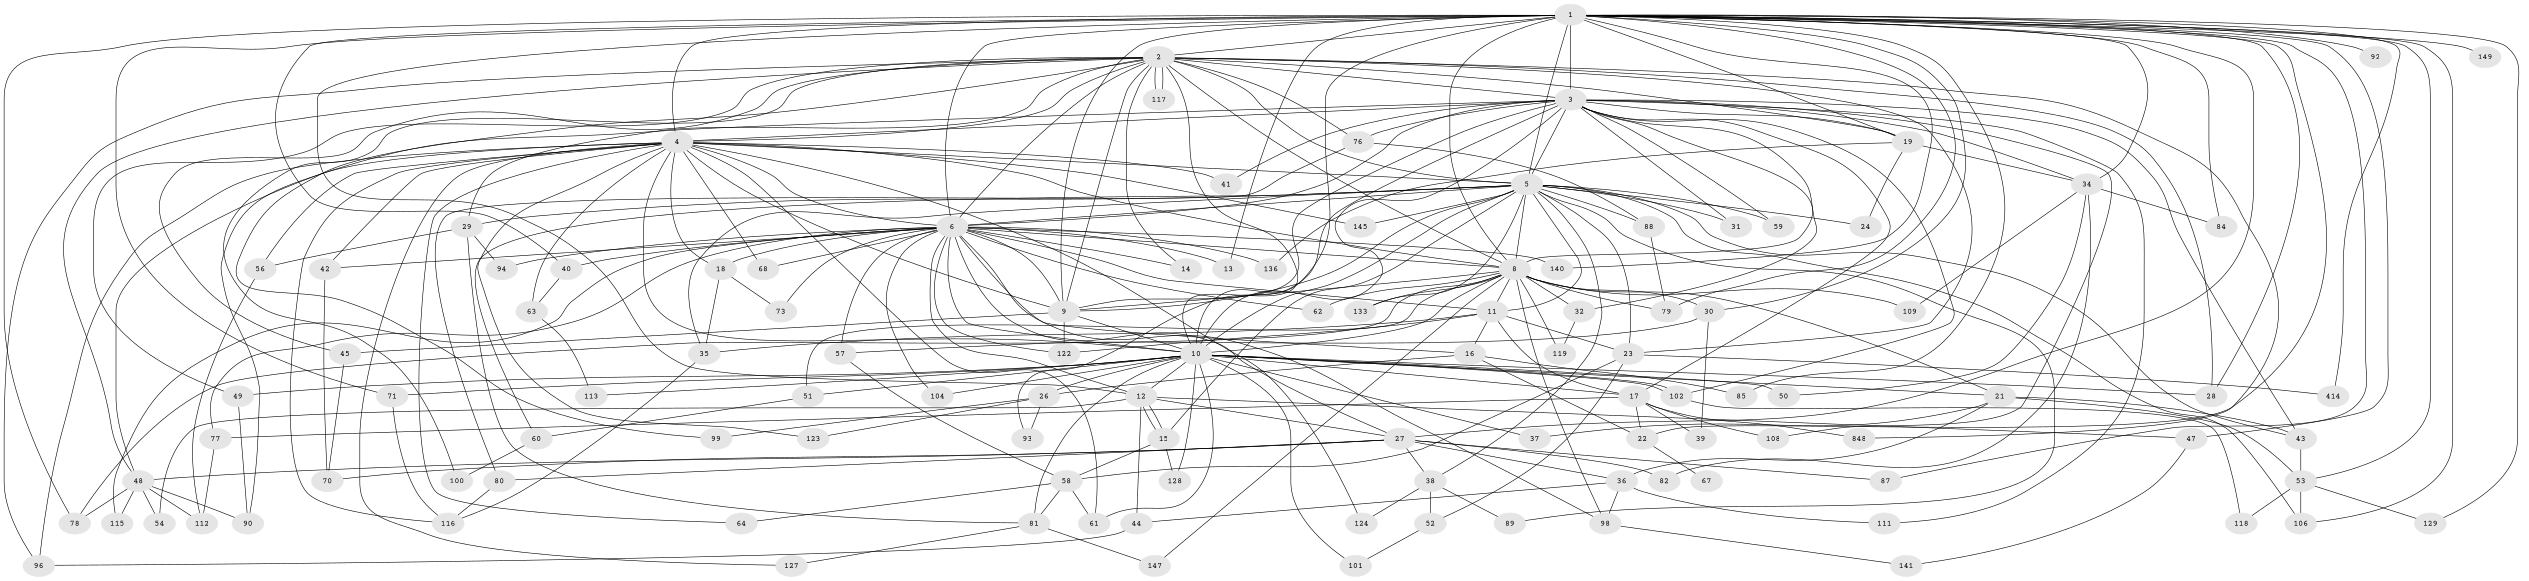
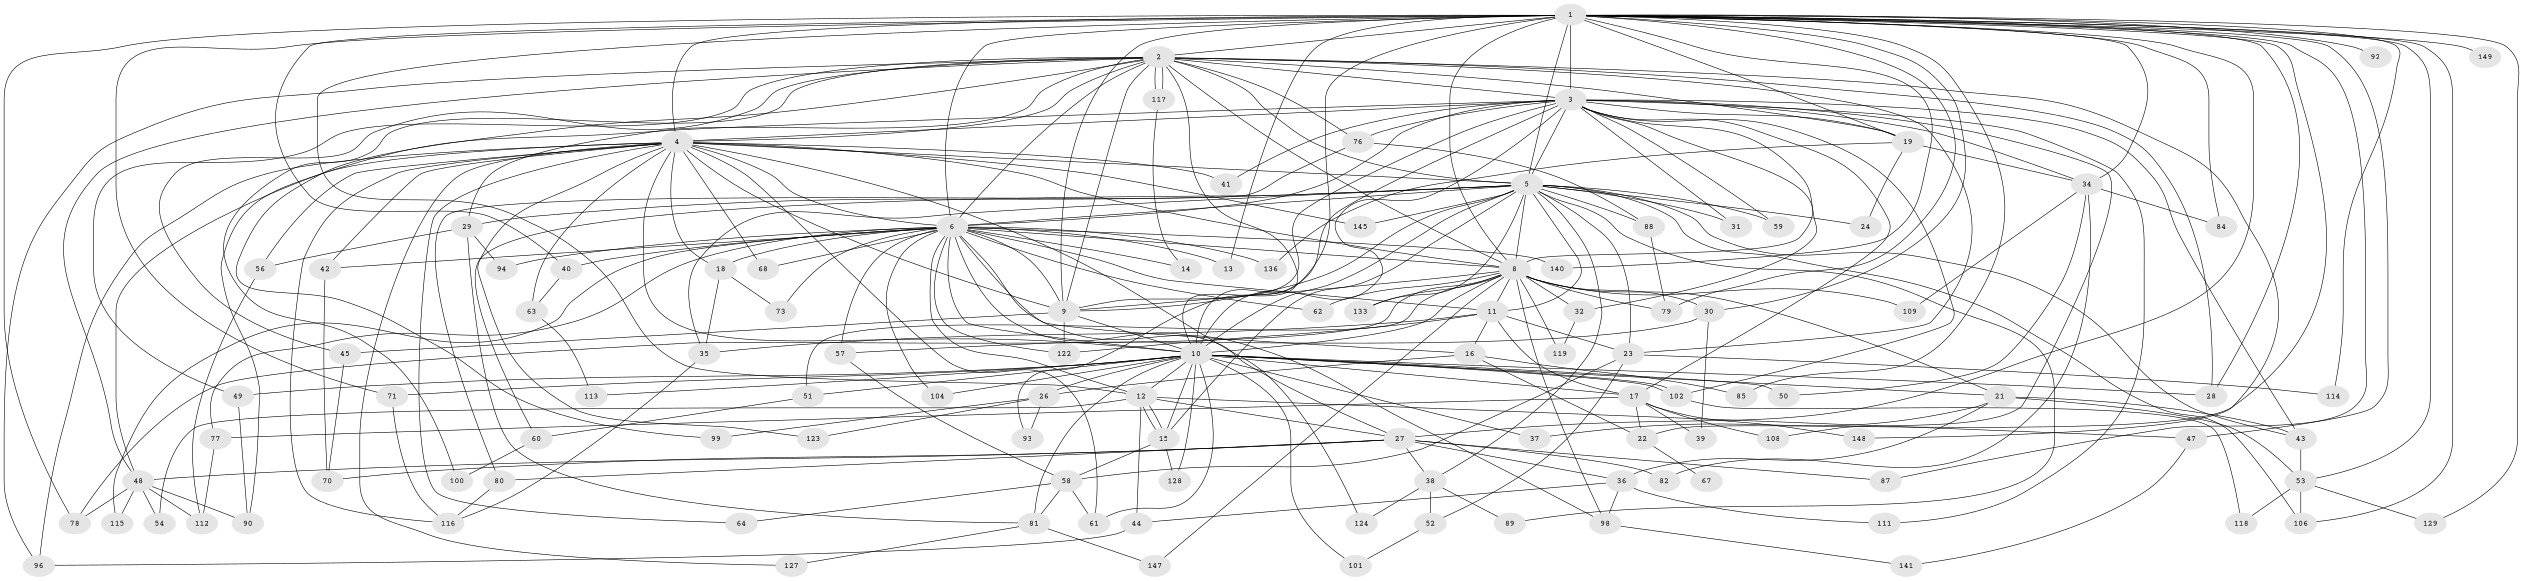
(1127, 170) -> (1154, 192)
none -> (1180, 395)
(2333, 396) -> (2333, 396)
(1859, 439) -> (1859, 439)
